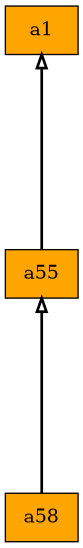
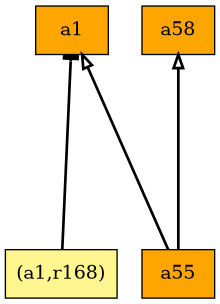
none -> (61, 274)
(42, 402) -> (178, 159)
